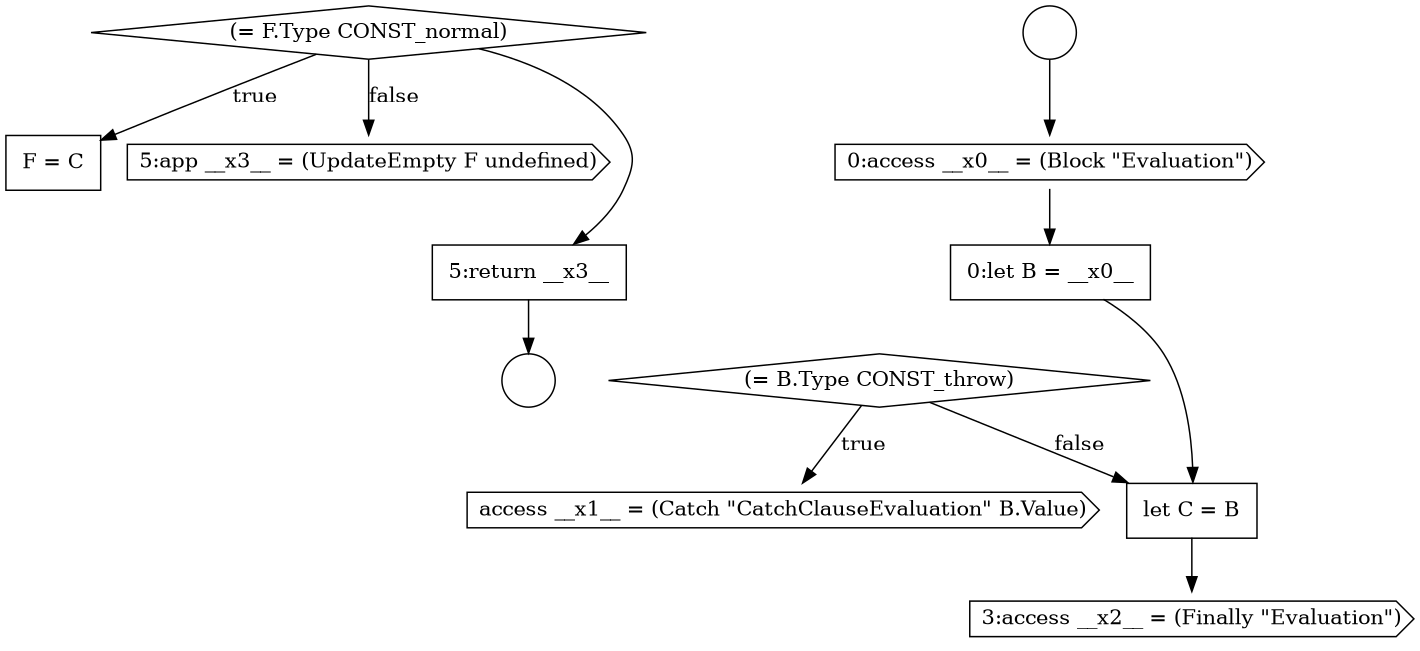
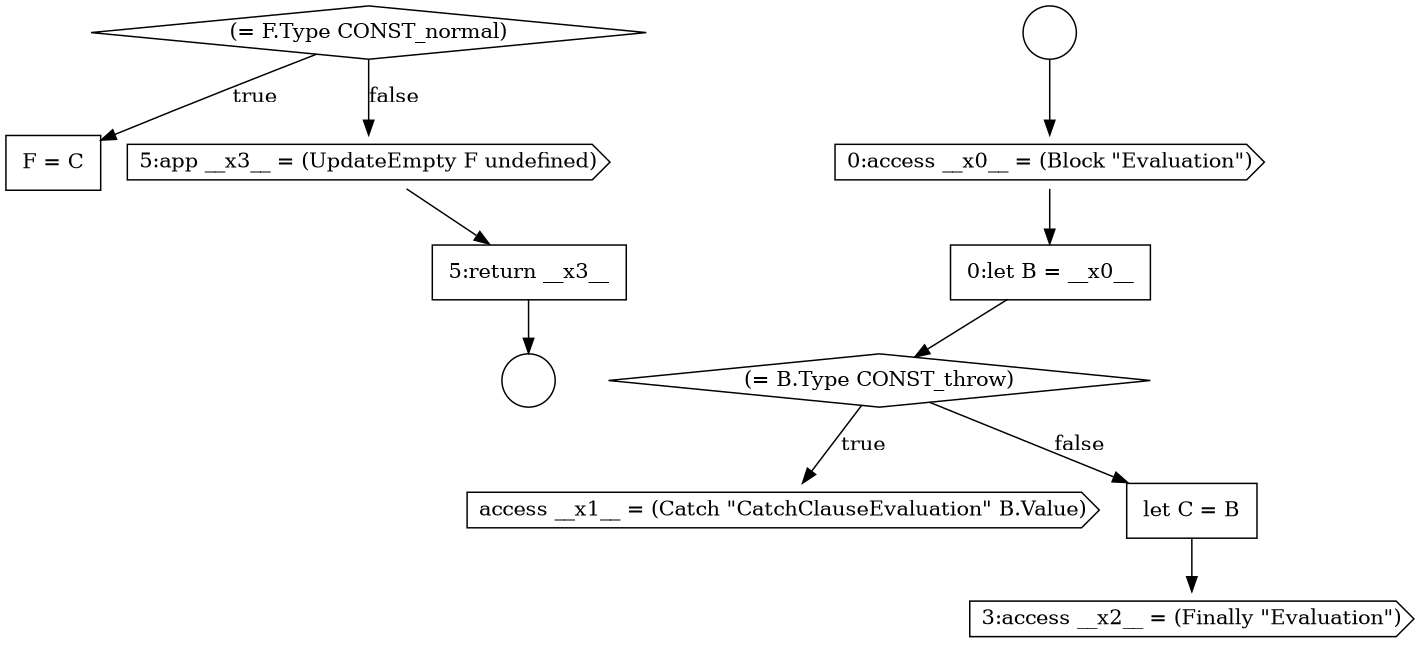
(606, 114) -> (441, 212)
(1172, 370) -> (968, 324)
